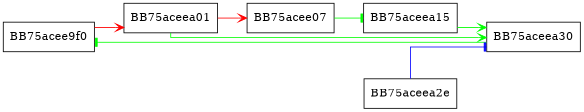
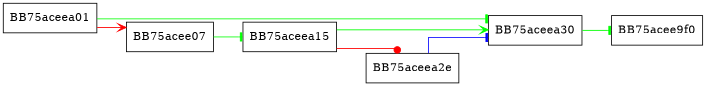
(105, 27) -> none
(322, 38) -> (291, 19)
none -> (367, 48)
